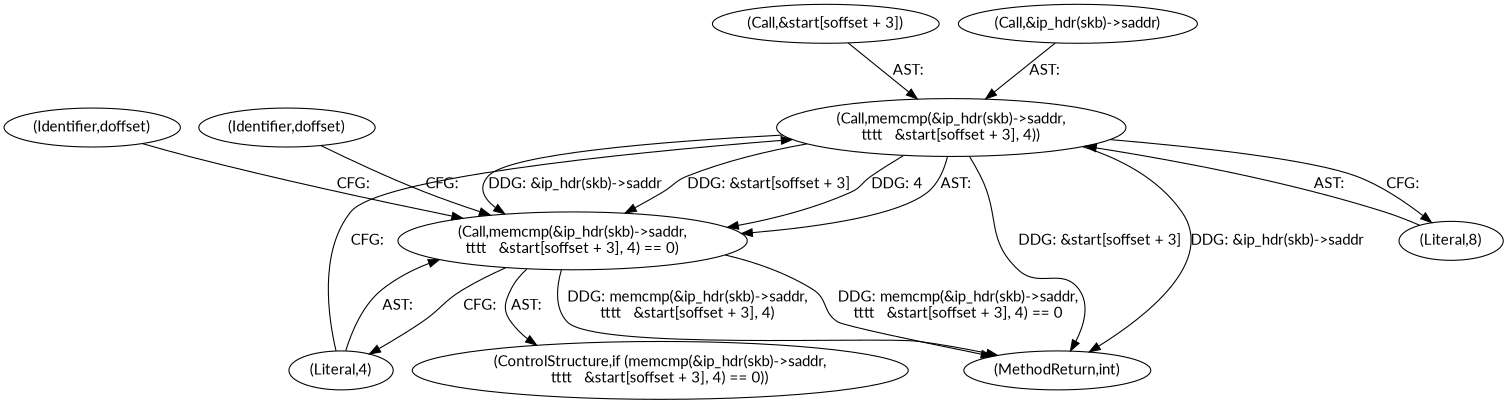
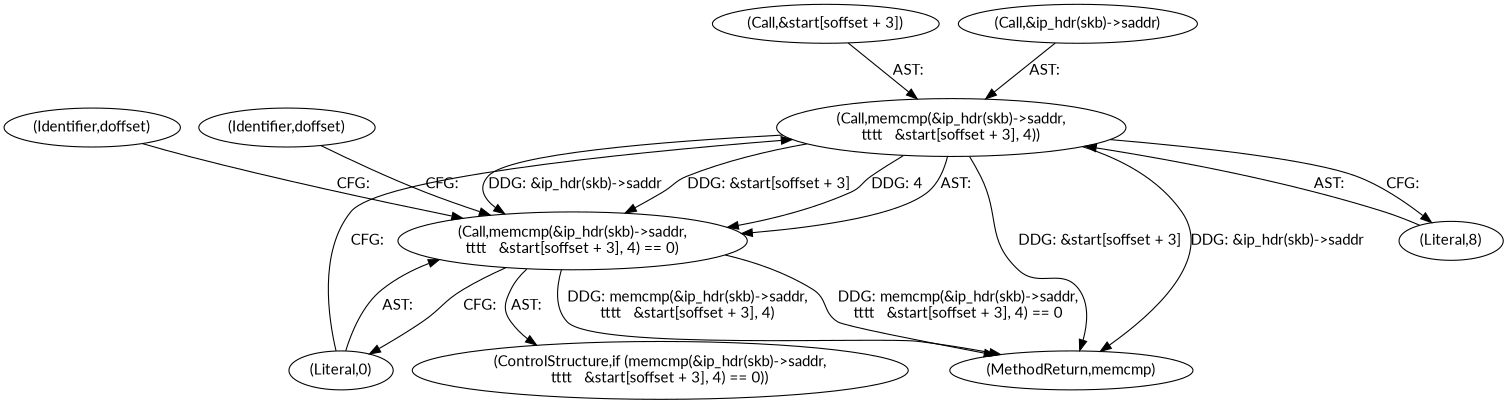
(341, 370) -> (341, 370)
(1057, 370) -> (1071, 370)
